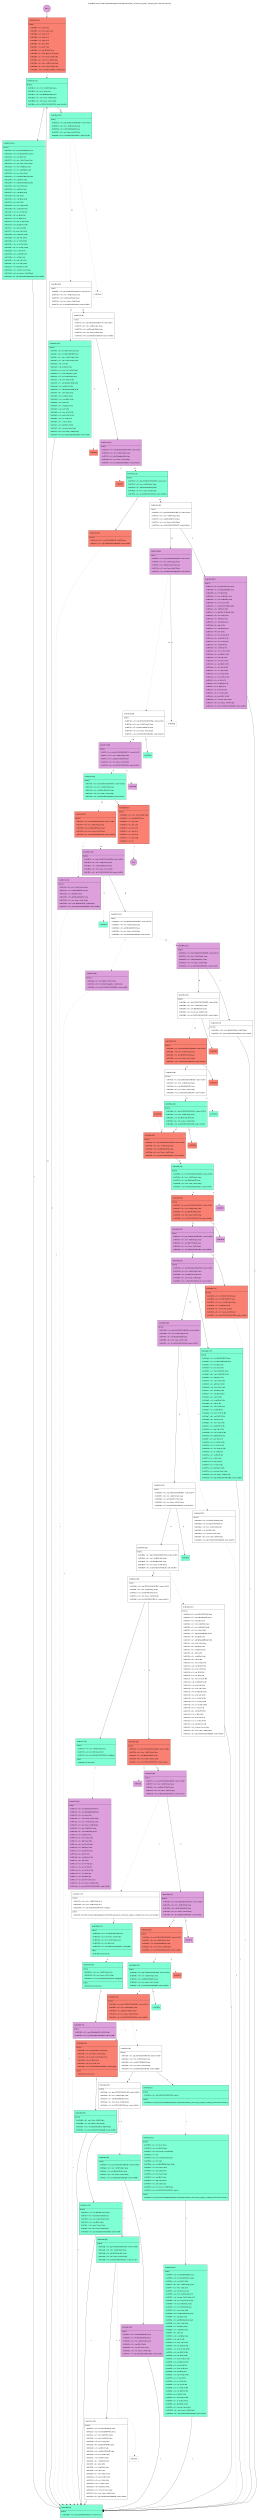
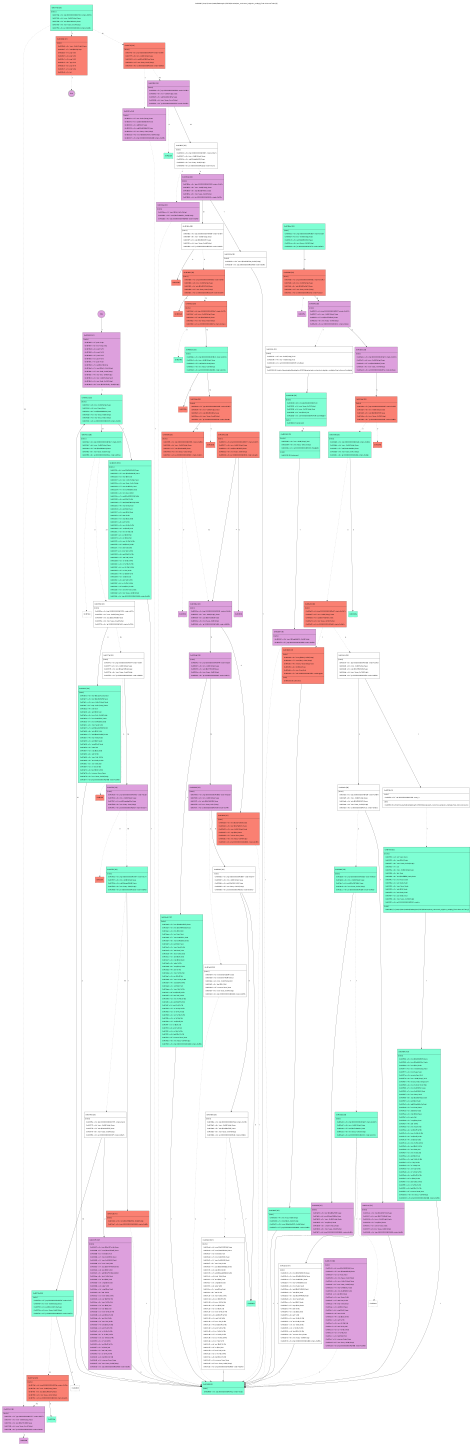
(47, 45) -> (101, 360)
(171, 562) -> (53, 1303)
(144, 724) -> (48, 1388)
(113, 771) -> (24, 709)
(186, 1083) -> (206, 314)
(160, 1124) -> (210, 432)
(192, 1177) -> (183, 445)
(192, 1192) -> (197, 529)
(153, 1573) -> (243, 1218)
(149, 1589) -> (304, 237)
(96, 1752) -> none
(189, 1940) -> none
(186, 2095) -> (426, 798)
(101, 2219) -> (383, 1219)
